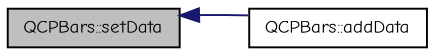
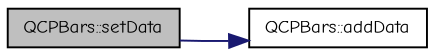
(224, 15) -> (204, 41)
